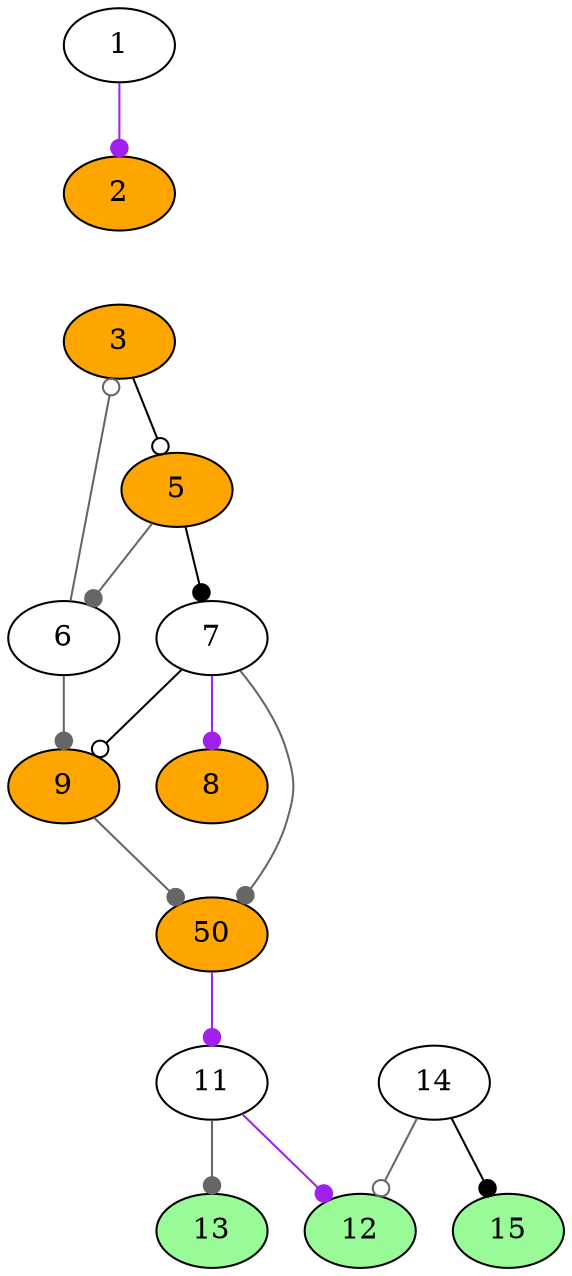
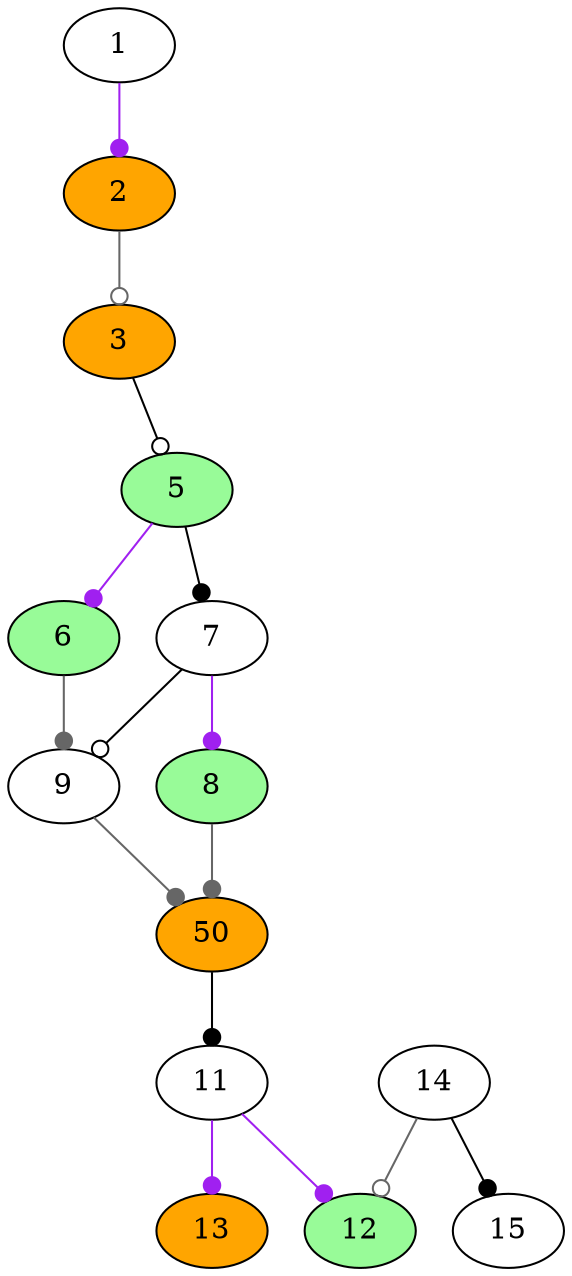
(177, 490) -> (177, 490)
(90, 498) -> (119, 260)
(126, 557) -> (126, 557)
(64, 638) -> (64, 638)
(293, 778) -> (212, 852)
(64, 786) -> (64, 786)
(212, 786) -> (212, 786)
(212, 1001) -> (212, 1001)
(212, 1149) -> (212, 1149)
(212, 1231) -> (212, 1231)
(508, 1231) -> (508, 1231)
